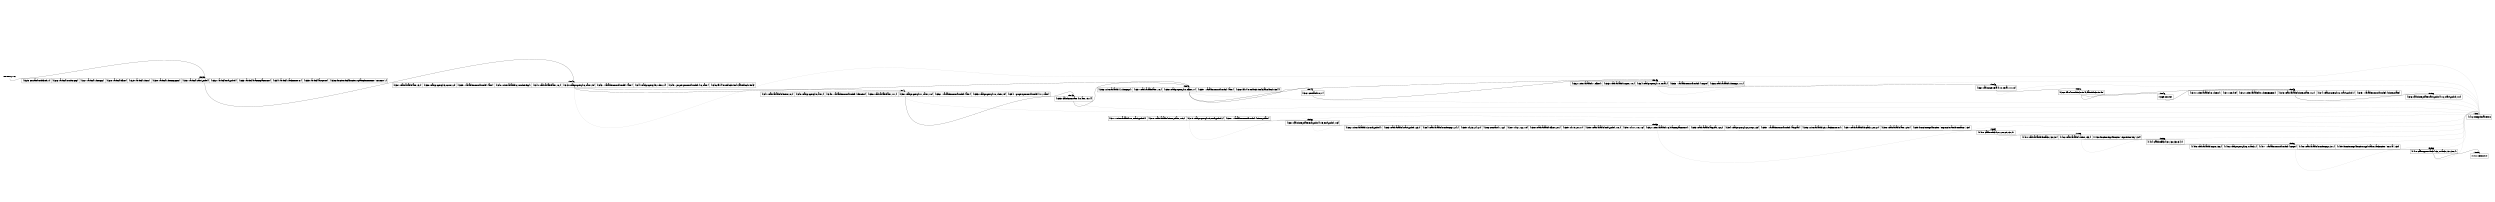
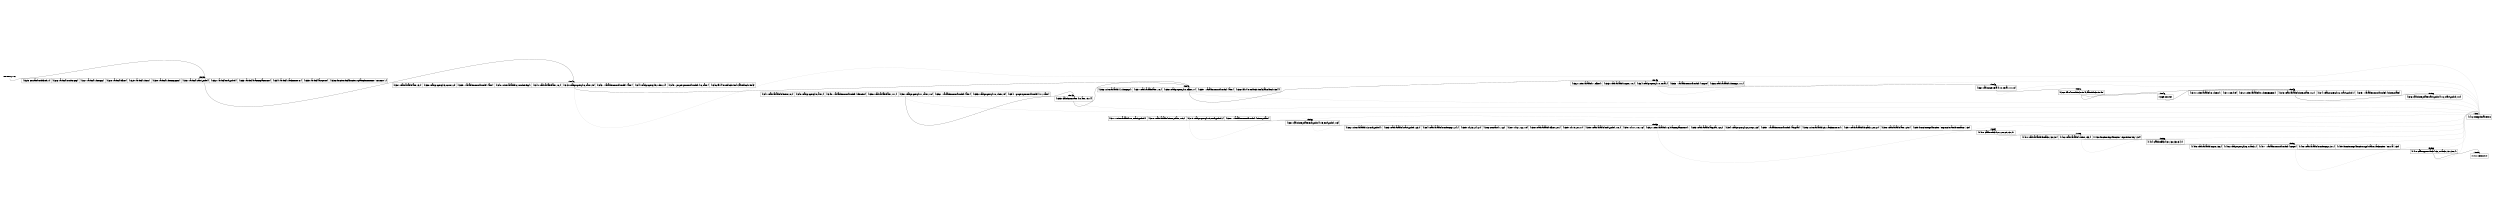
(739, 90) -> none
(1313, 93) -> none
